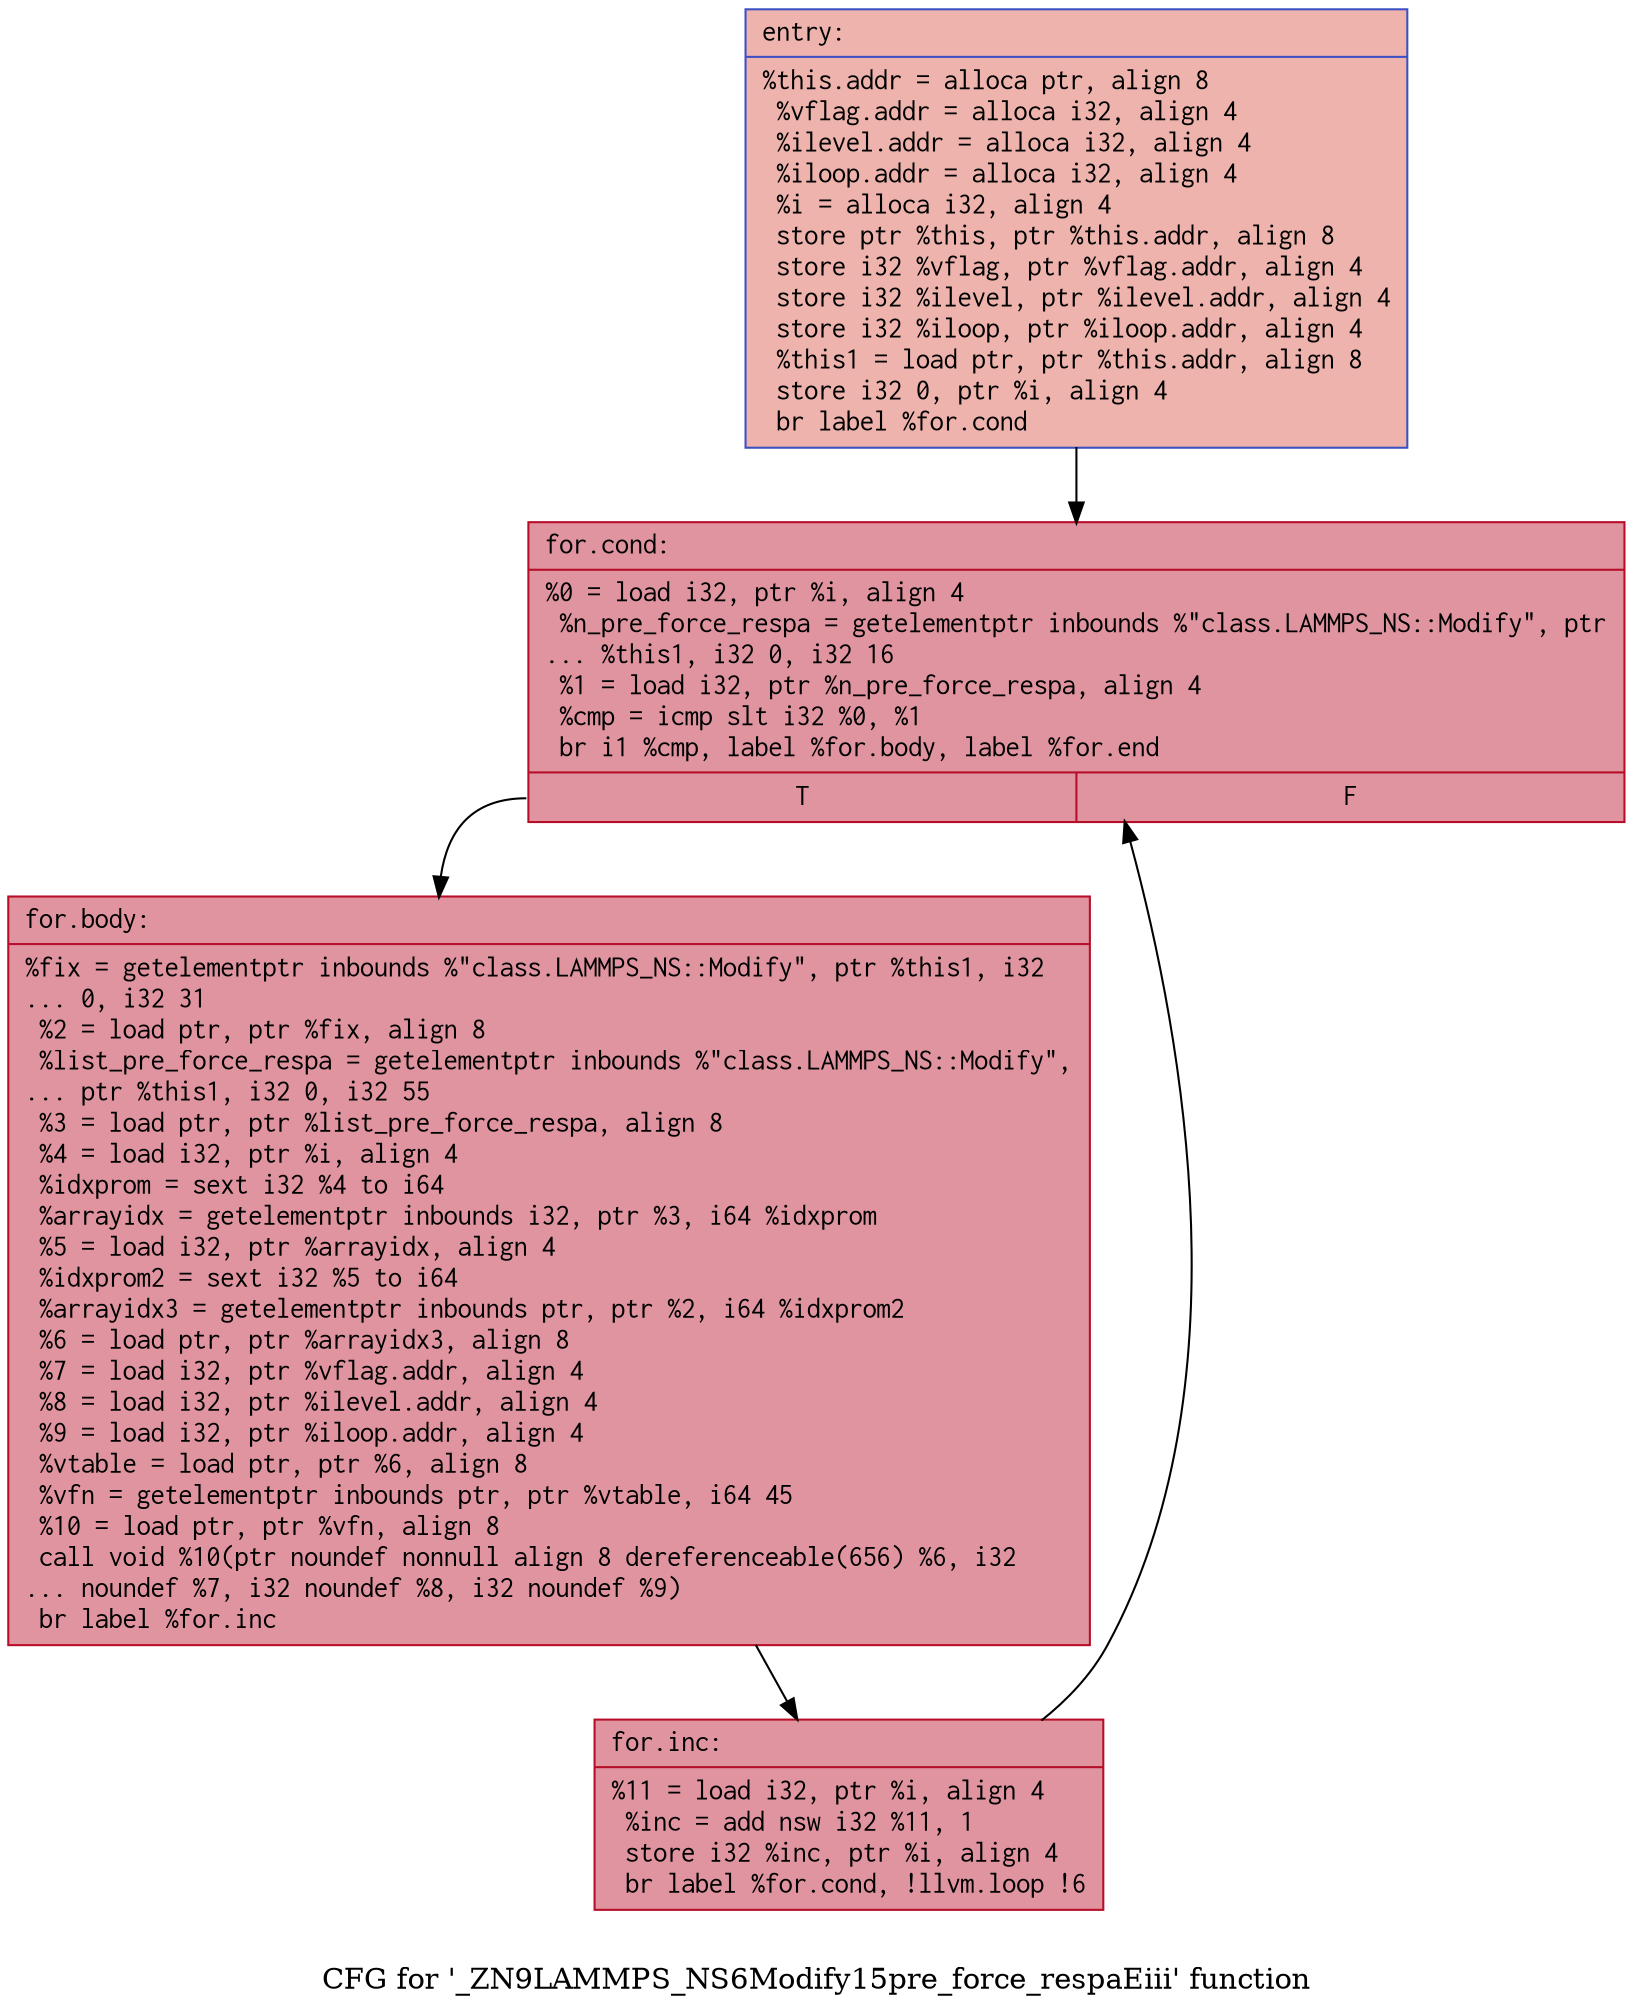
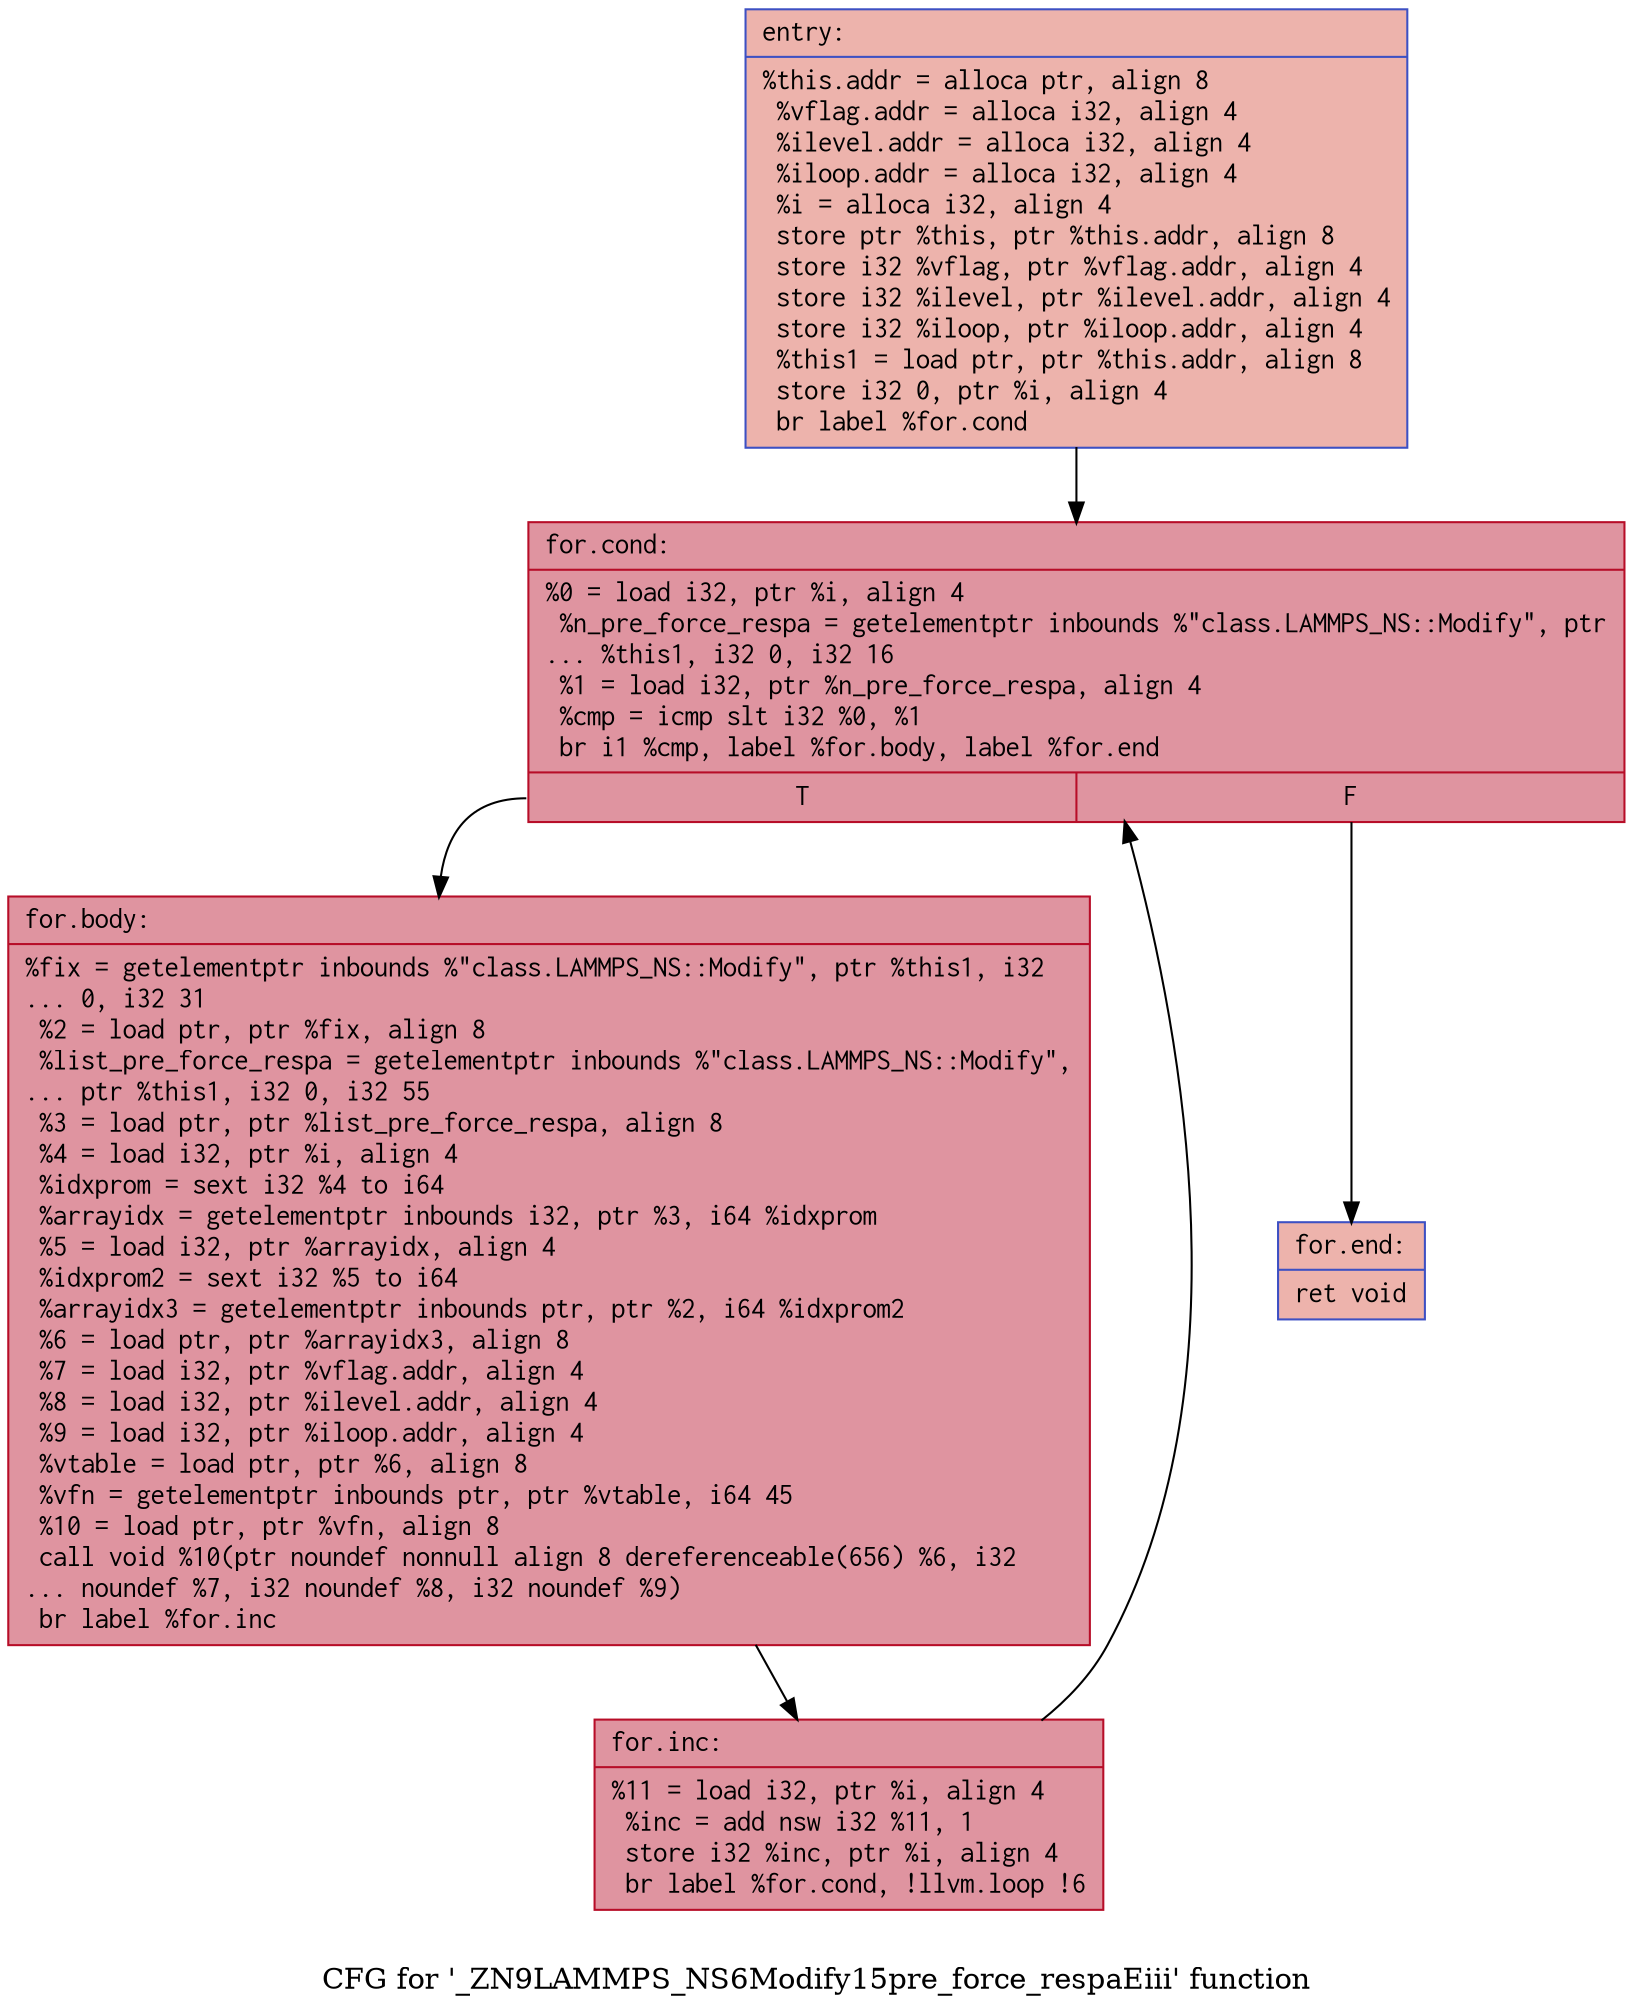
none -> (1351, 1271)
